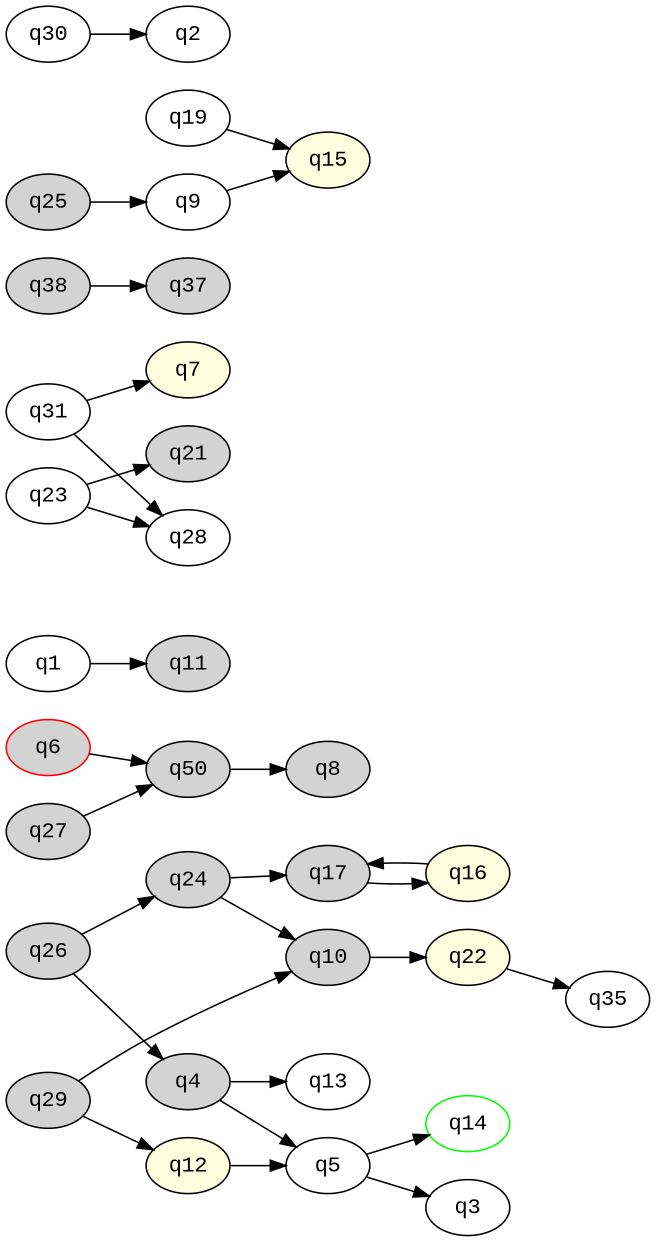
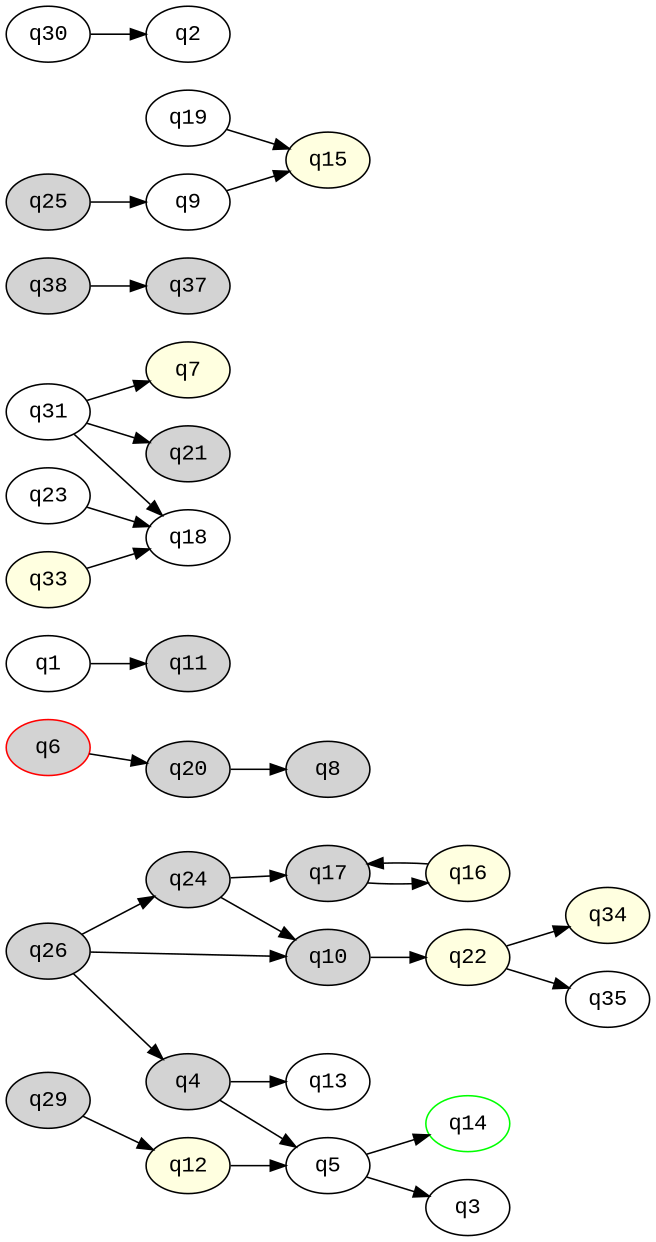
(107, 478) -> (111, 431)
(188, 538) -> (188, 538)
none -> (48, 580)
(188, 769) -> (188, 769)
(48, 831) -> none
none -> (608, 915)
(175, 1025) -> (180, 954)
